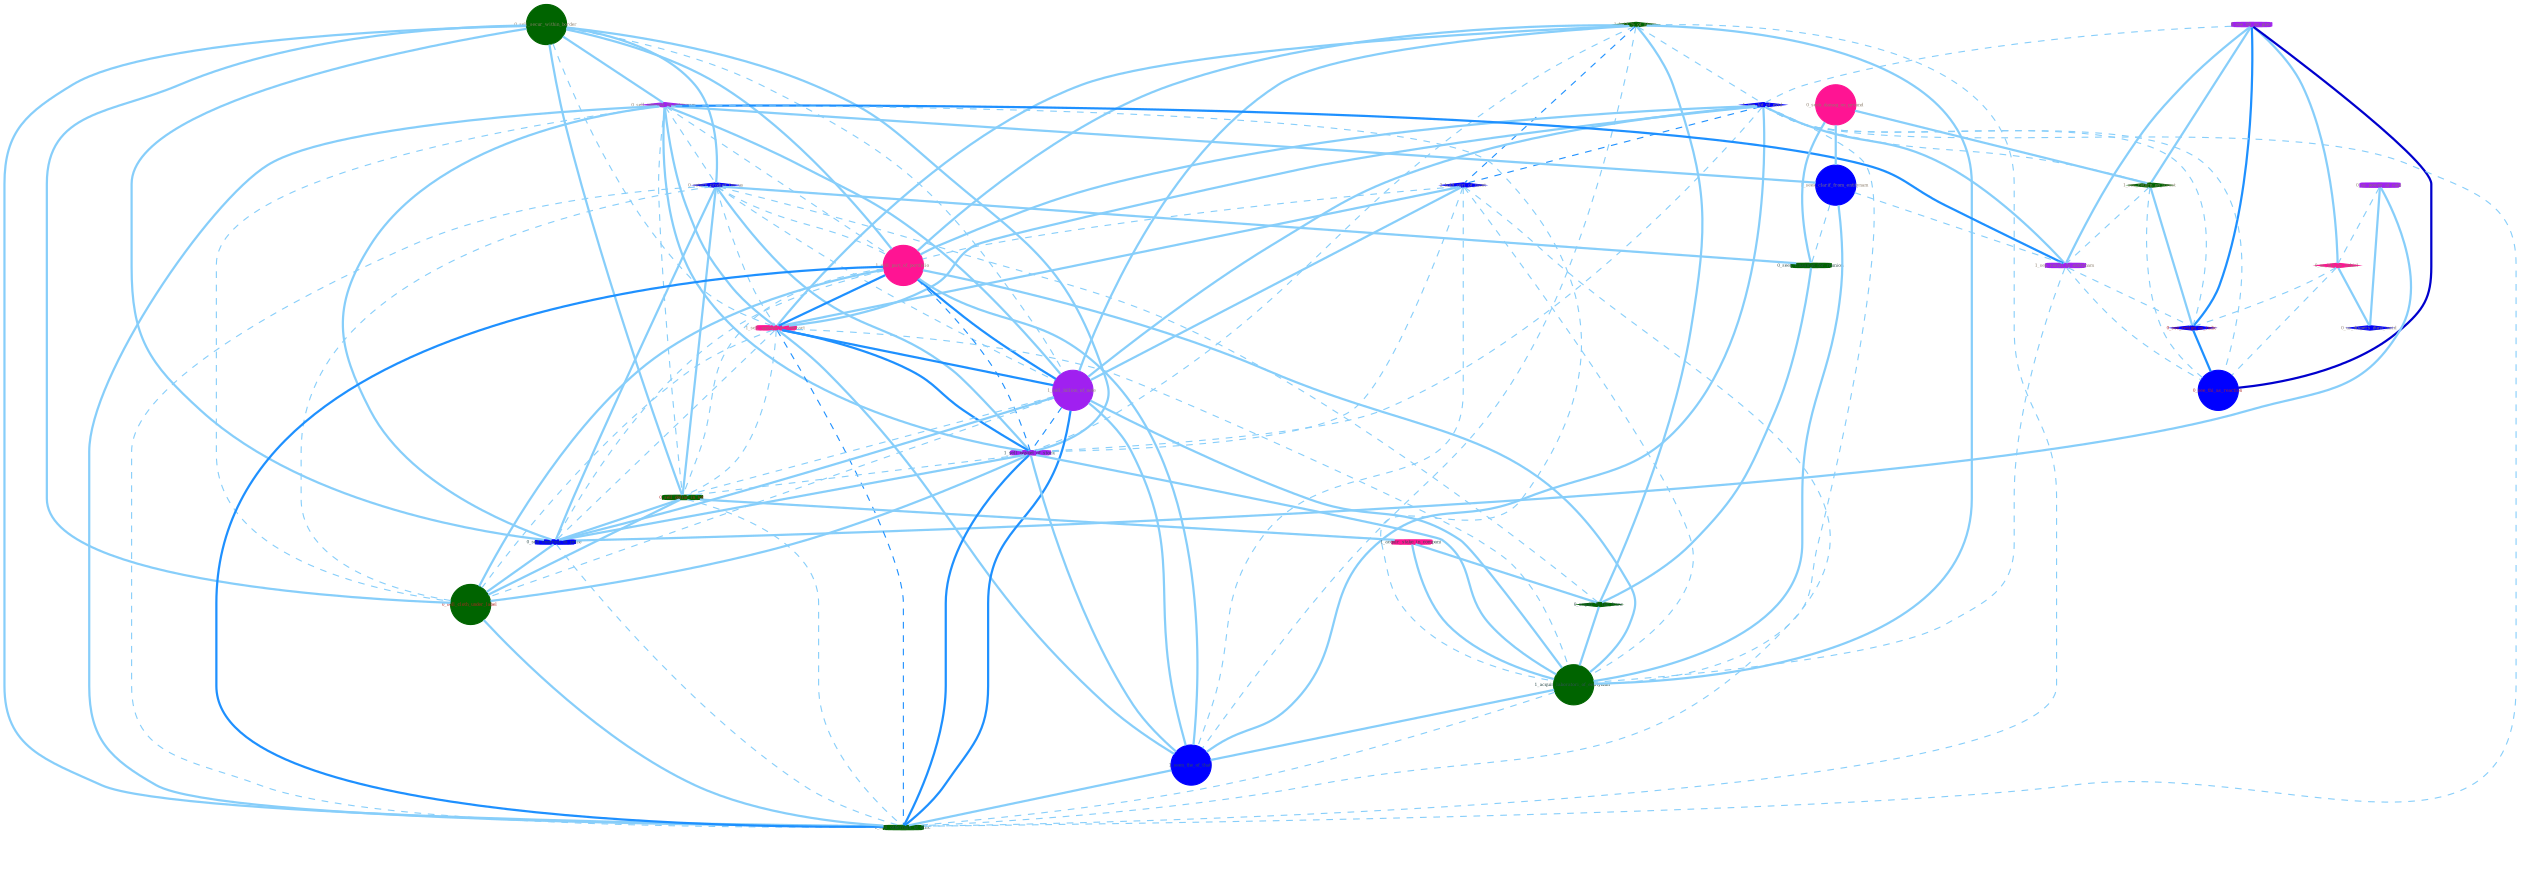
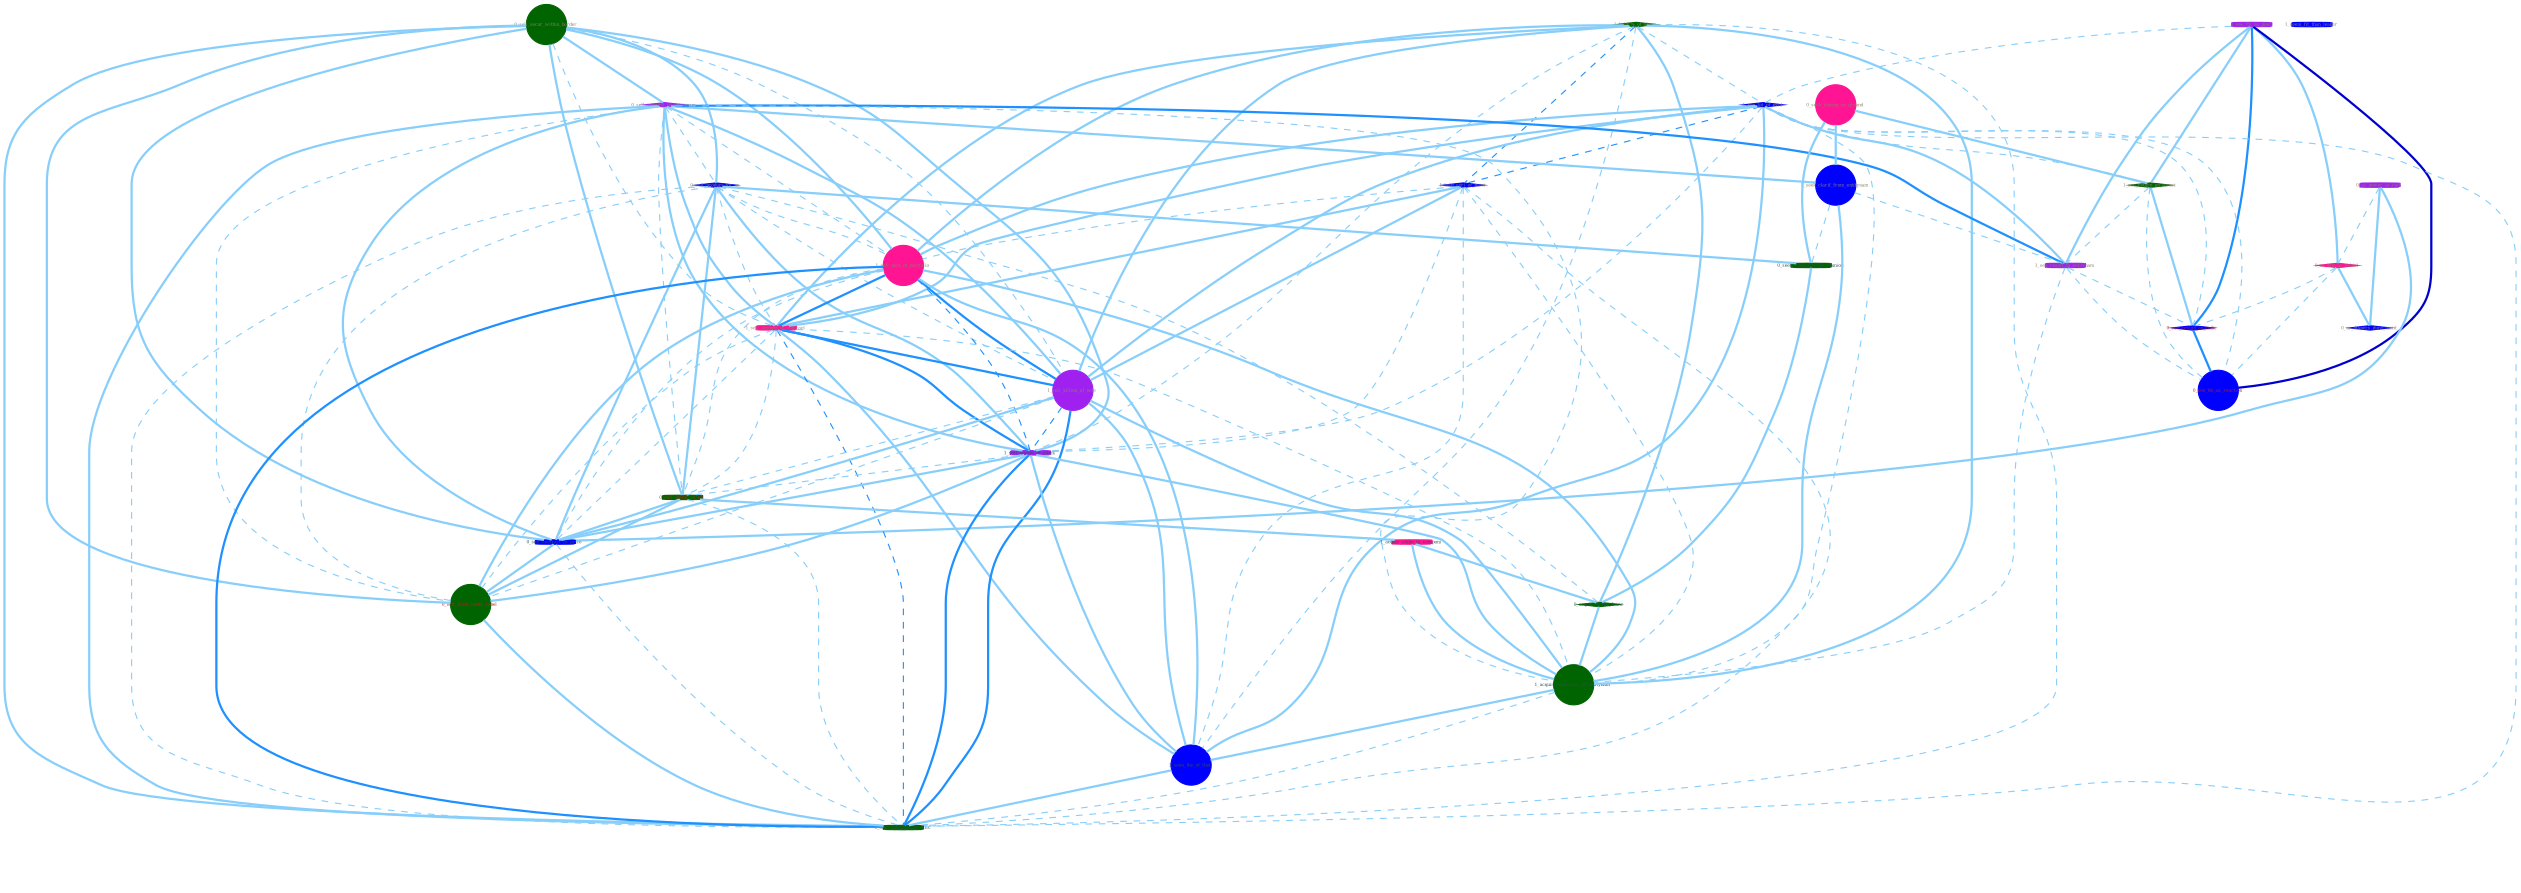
none -> (2312, 25)
(716, 185) -> (716, 185)
(1463, 185) -> (1463, 185)
